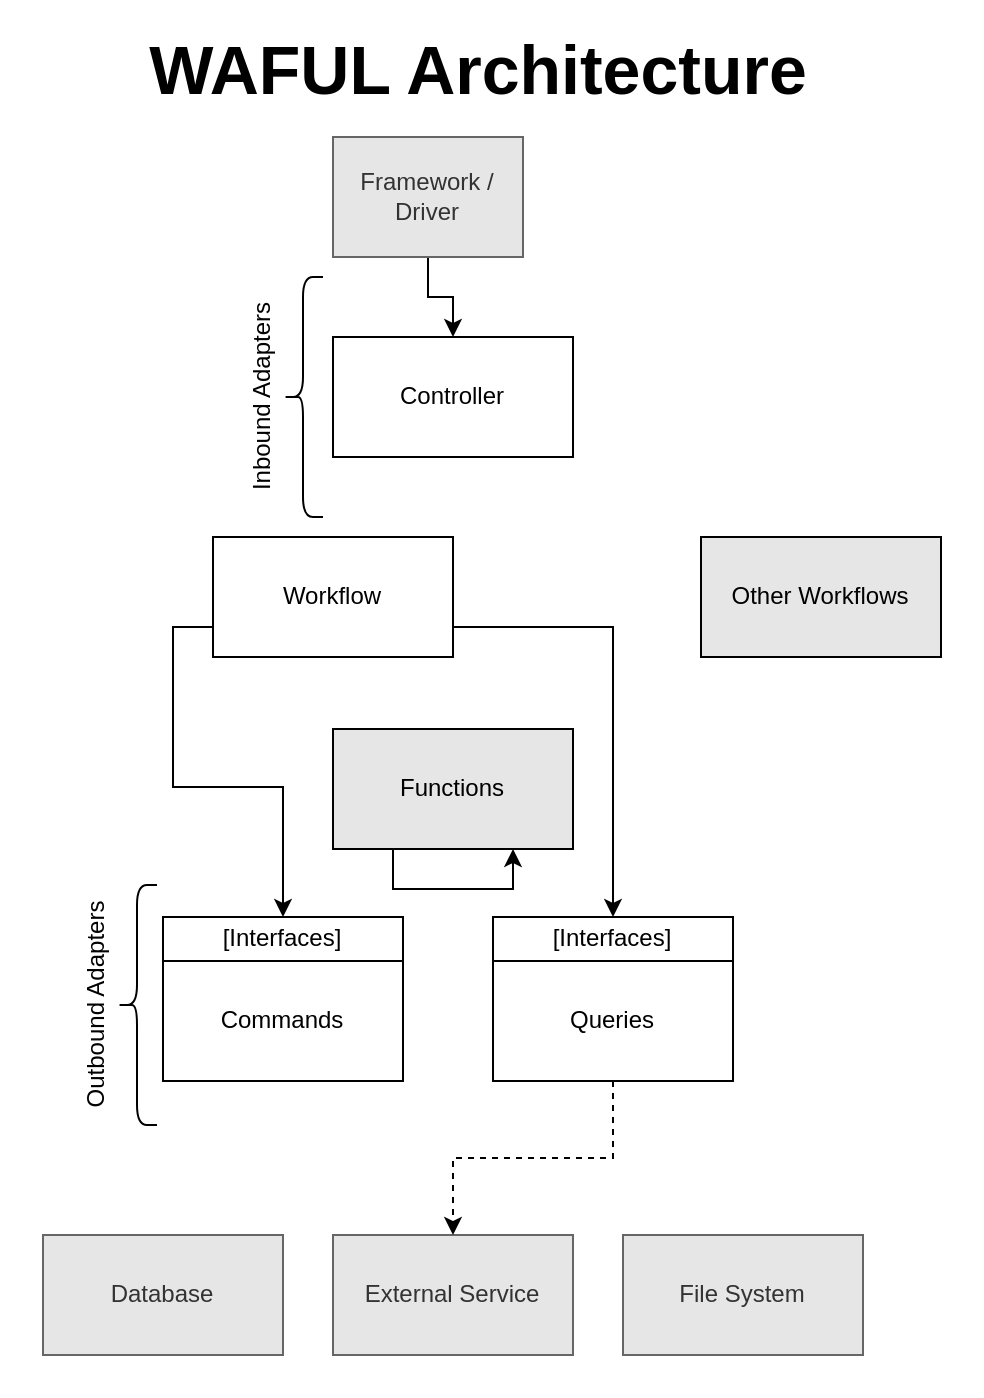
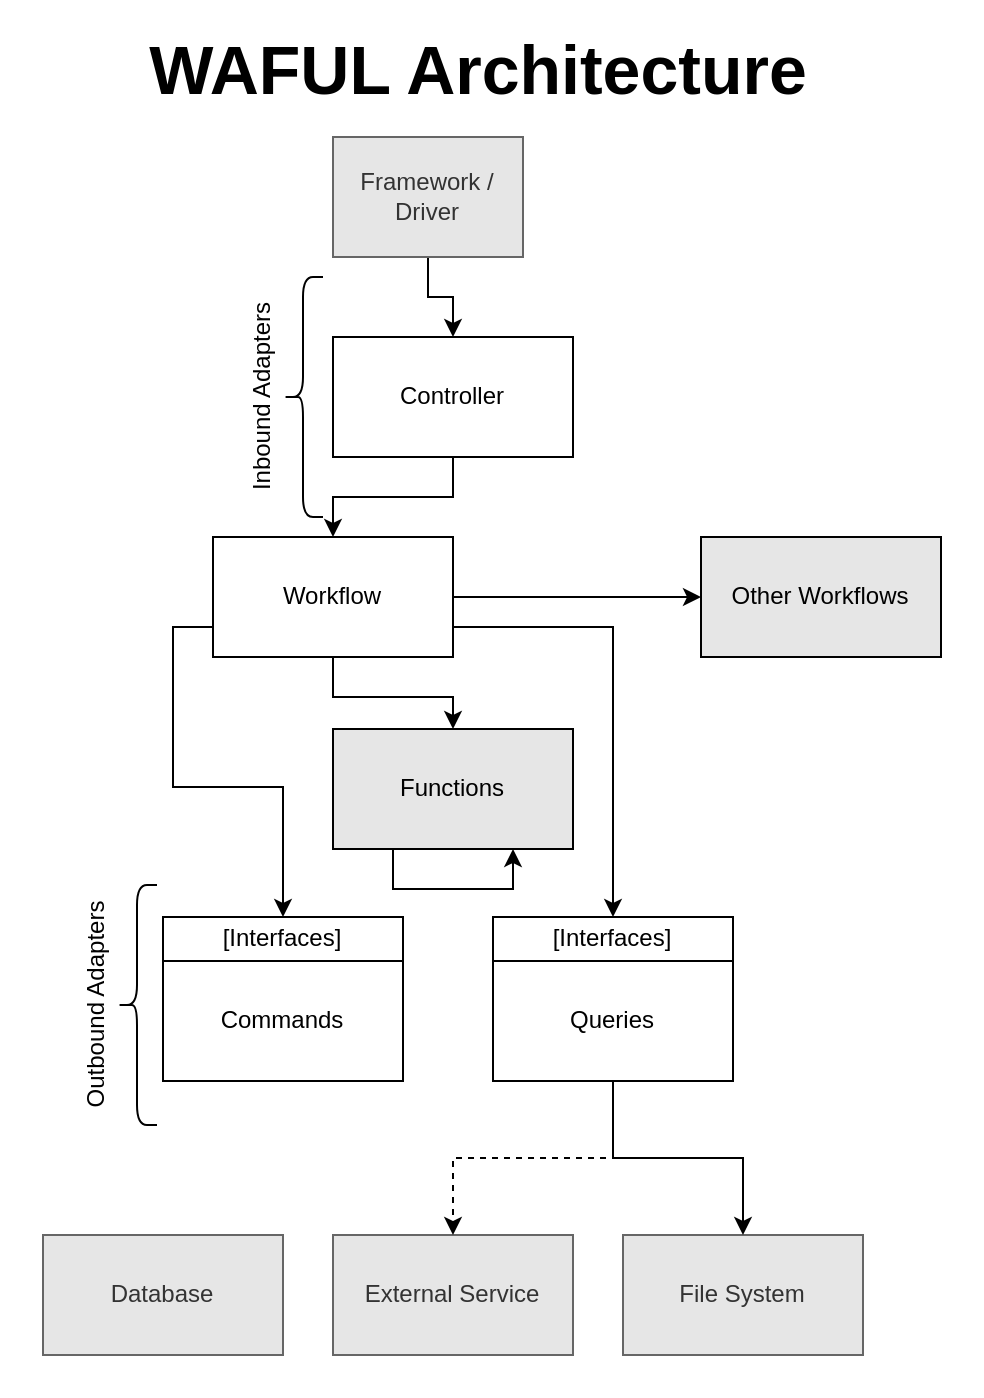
none -> (400, 497)
none -> (570, 597)
none -> (382, 697)
none -> (712, 1158)
